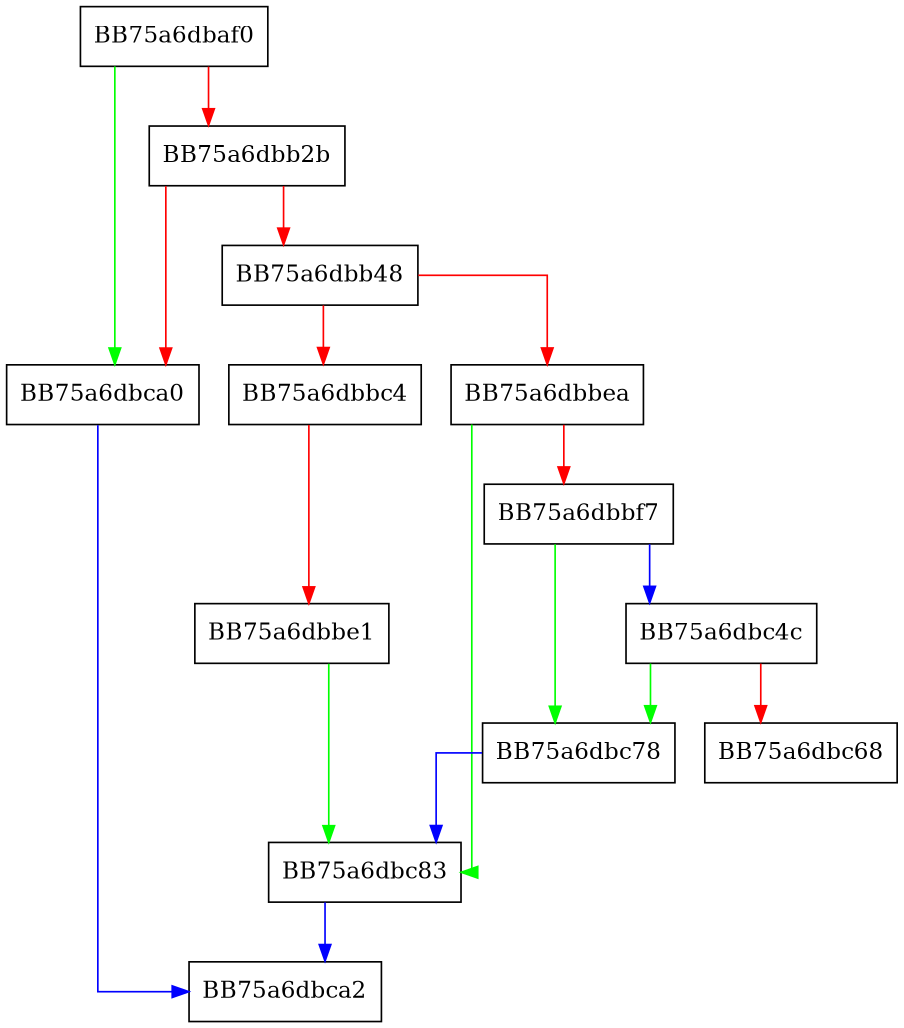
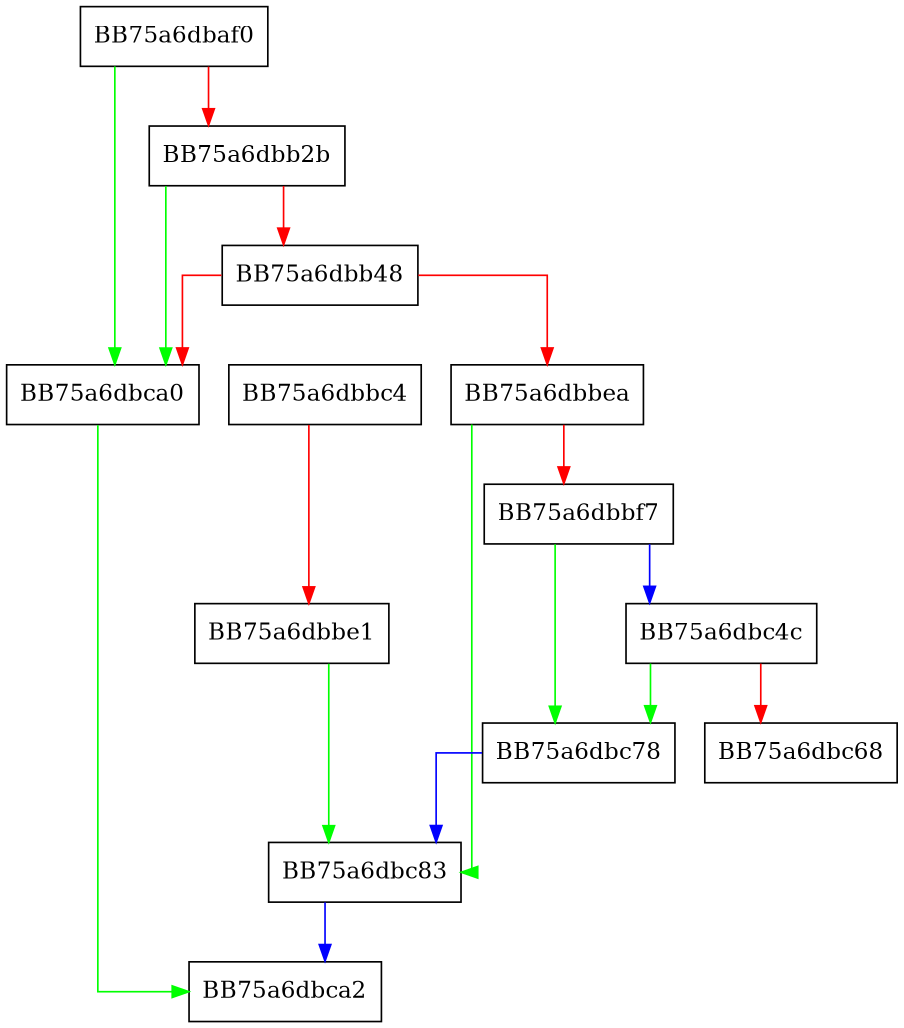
(166, 267) -> (166, 267)
(323, 326) -> (182, 292)
(98, 746) -> (98, 746)
